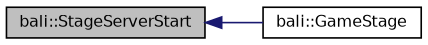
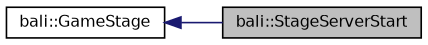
(242, 23) -> (202, 23)
